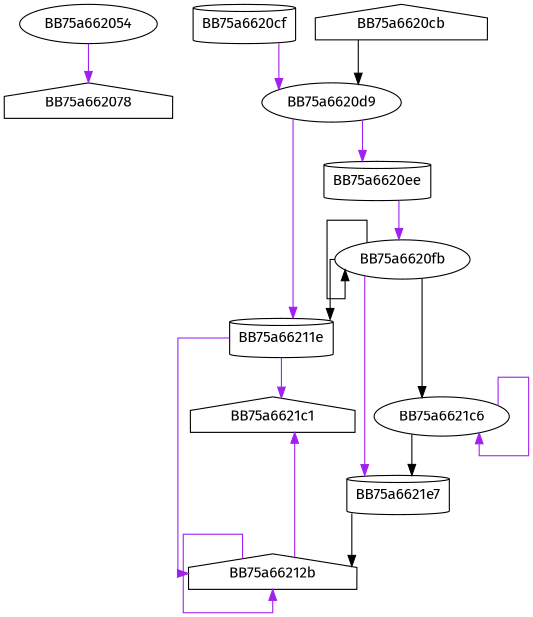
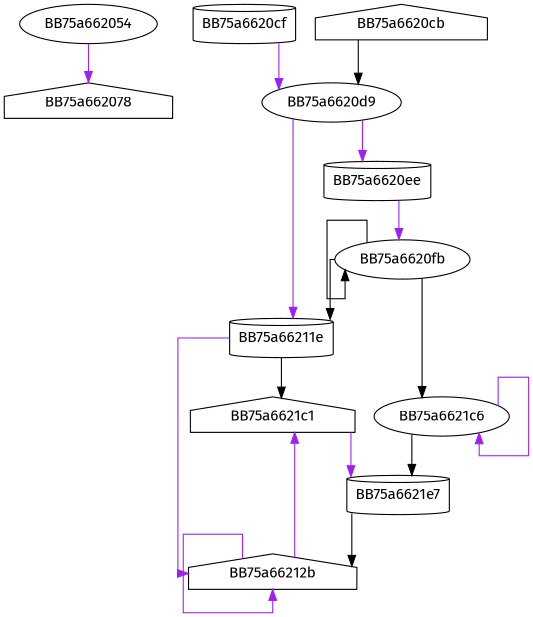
(365, 370) -> (351, 449)
(281, 372) -> (281, 372)
